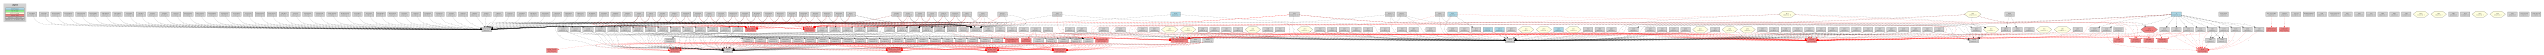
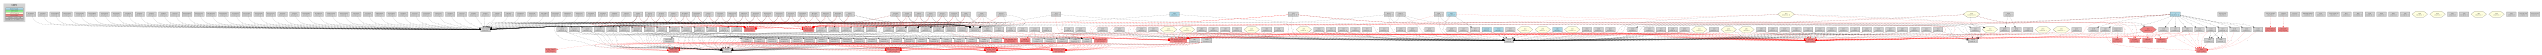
(15, 19) -> (14, 19)
